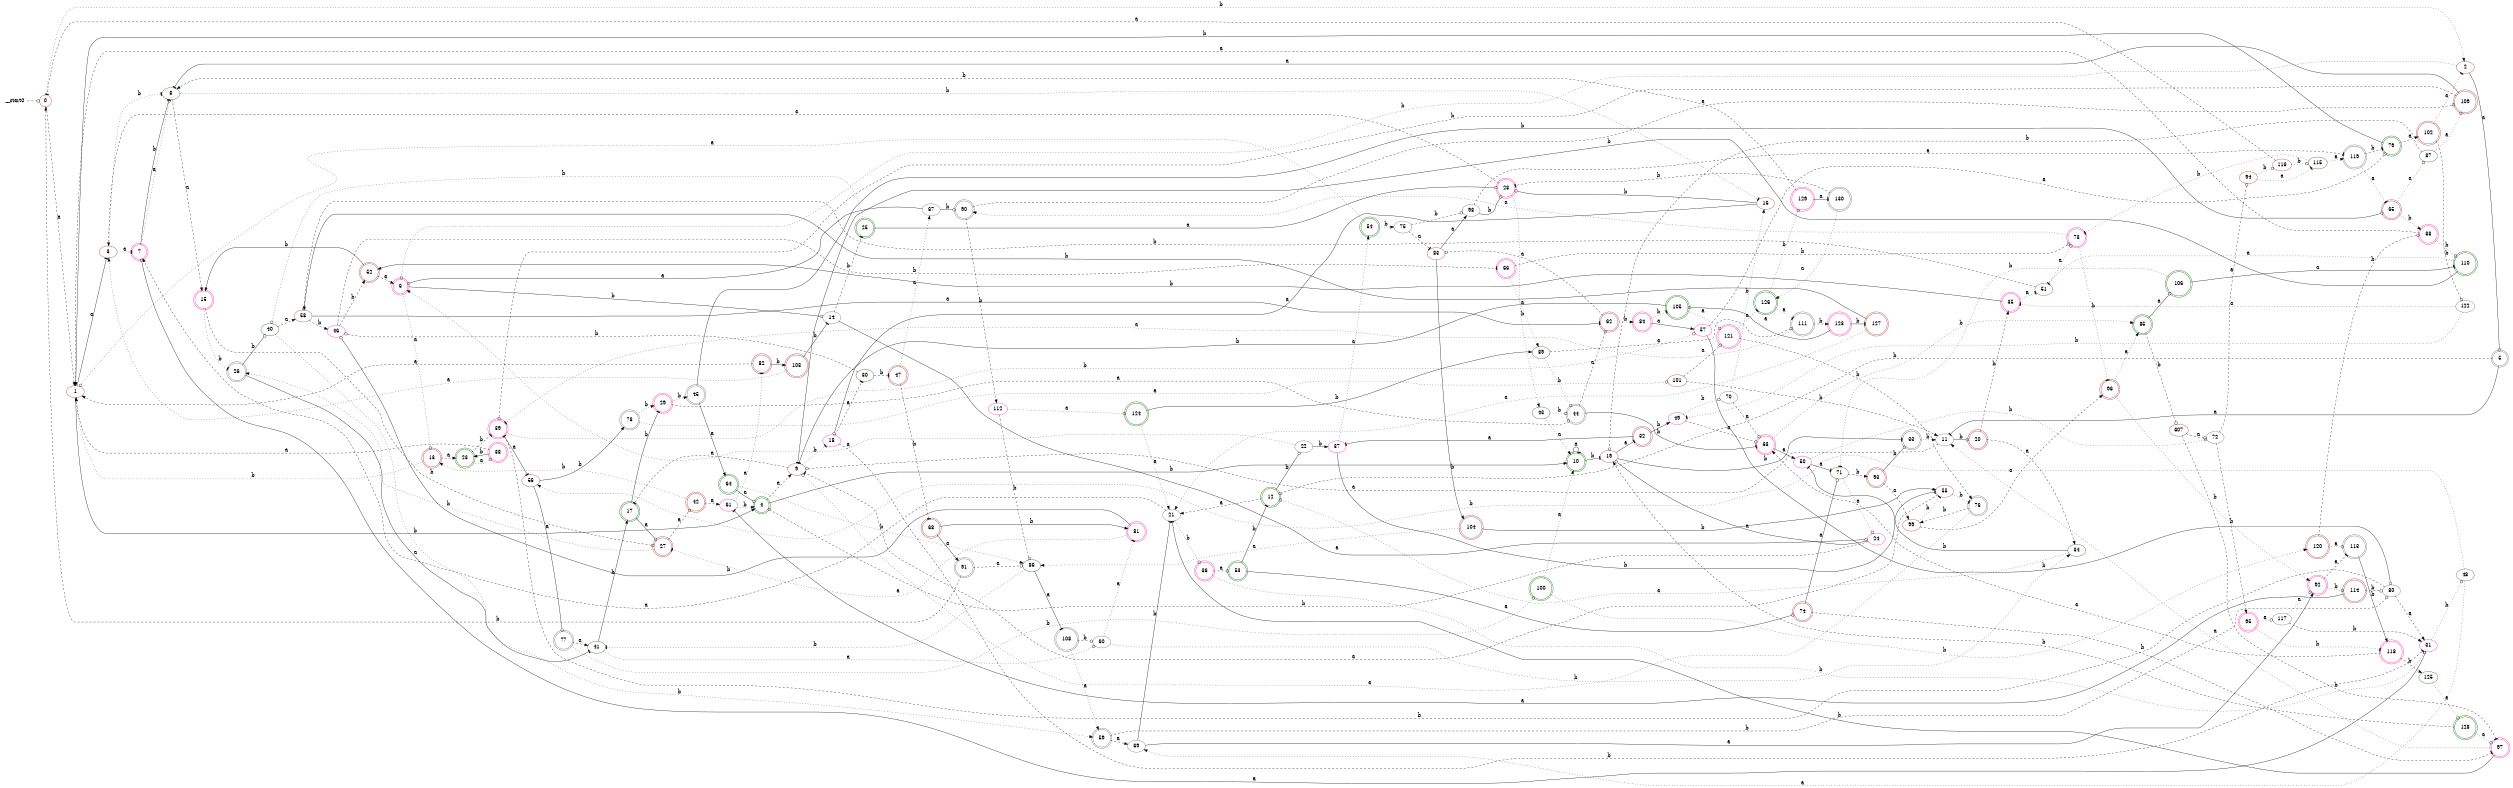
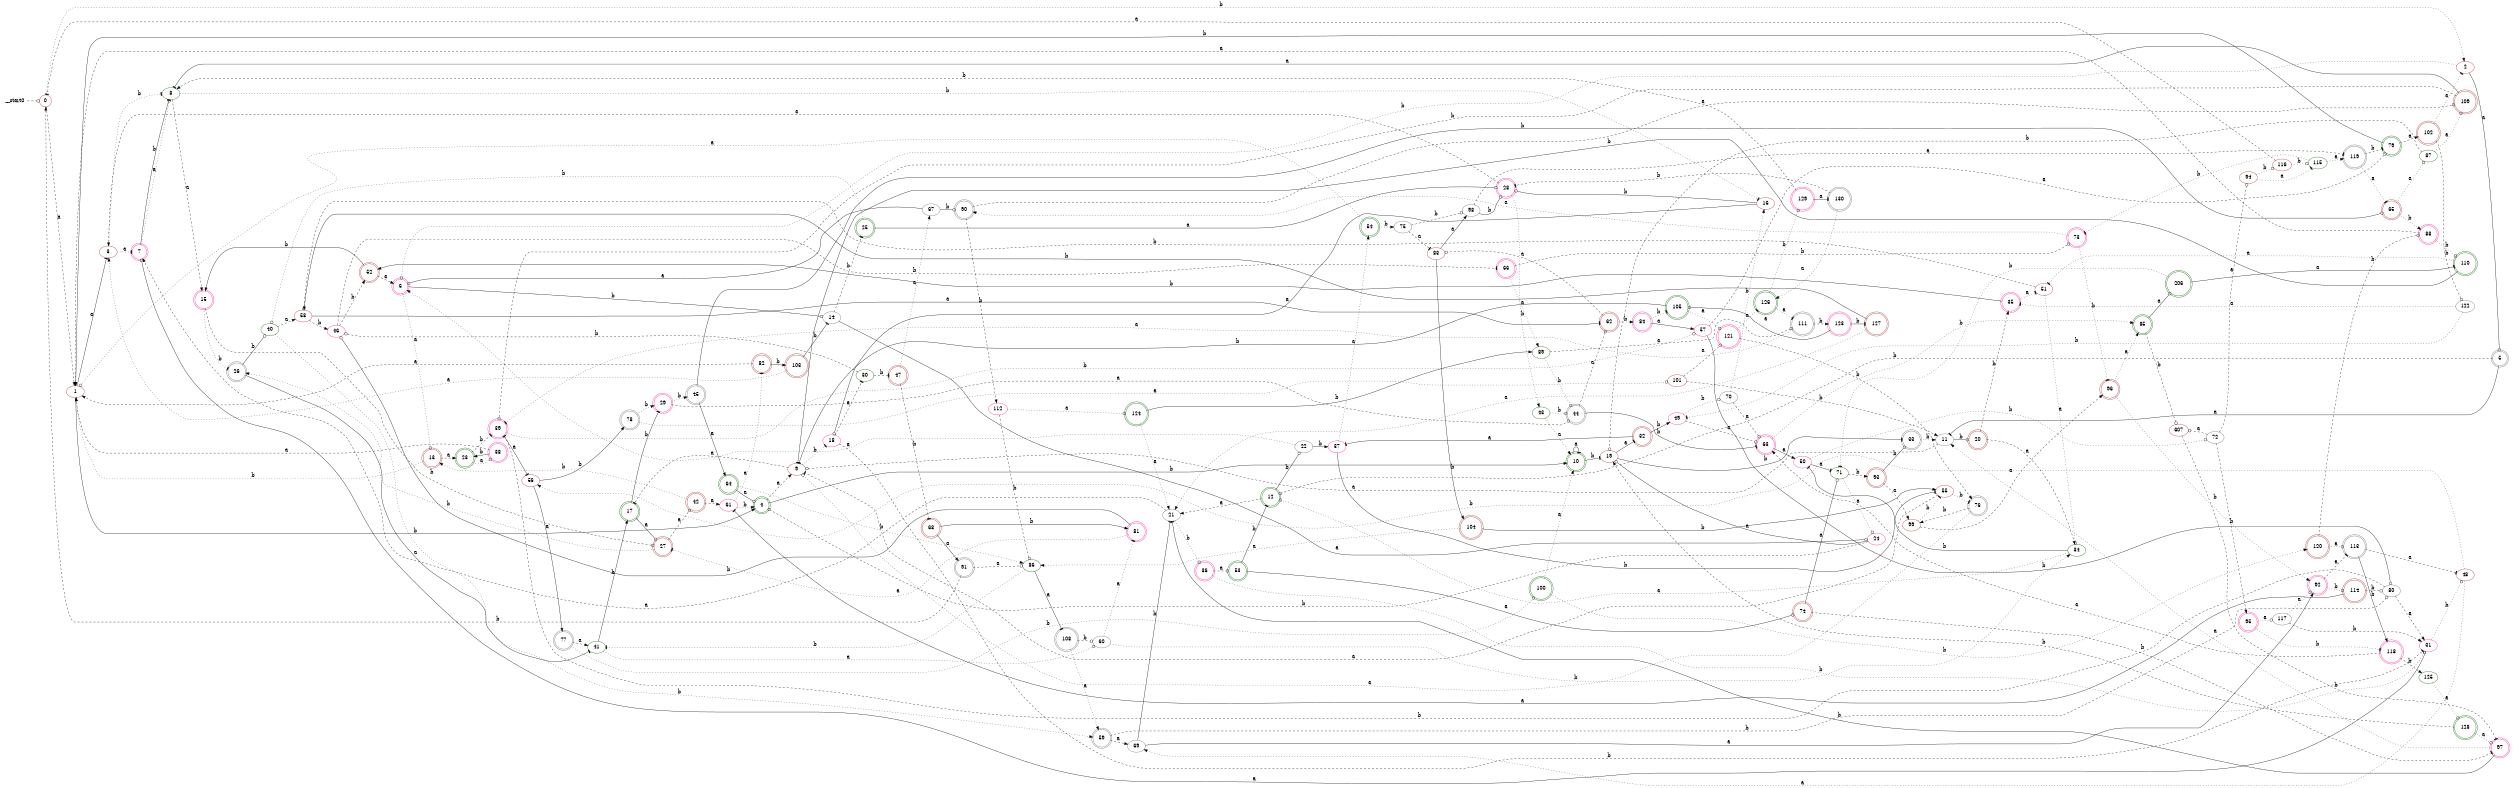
(2060, 266) -> (2059, 412)
(2179, 284) -> (2179, 284)
(2195, 437) -> (2199, 432)
(551, 556) -> (551, 556)
none -> (2410, 561)
